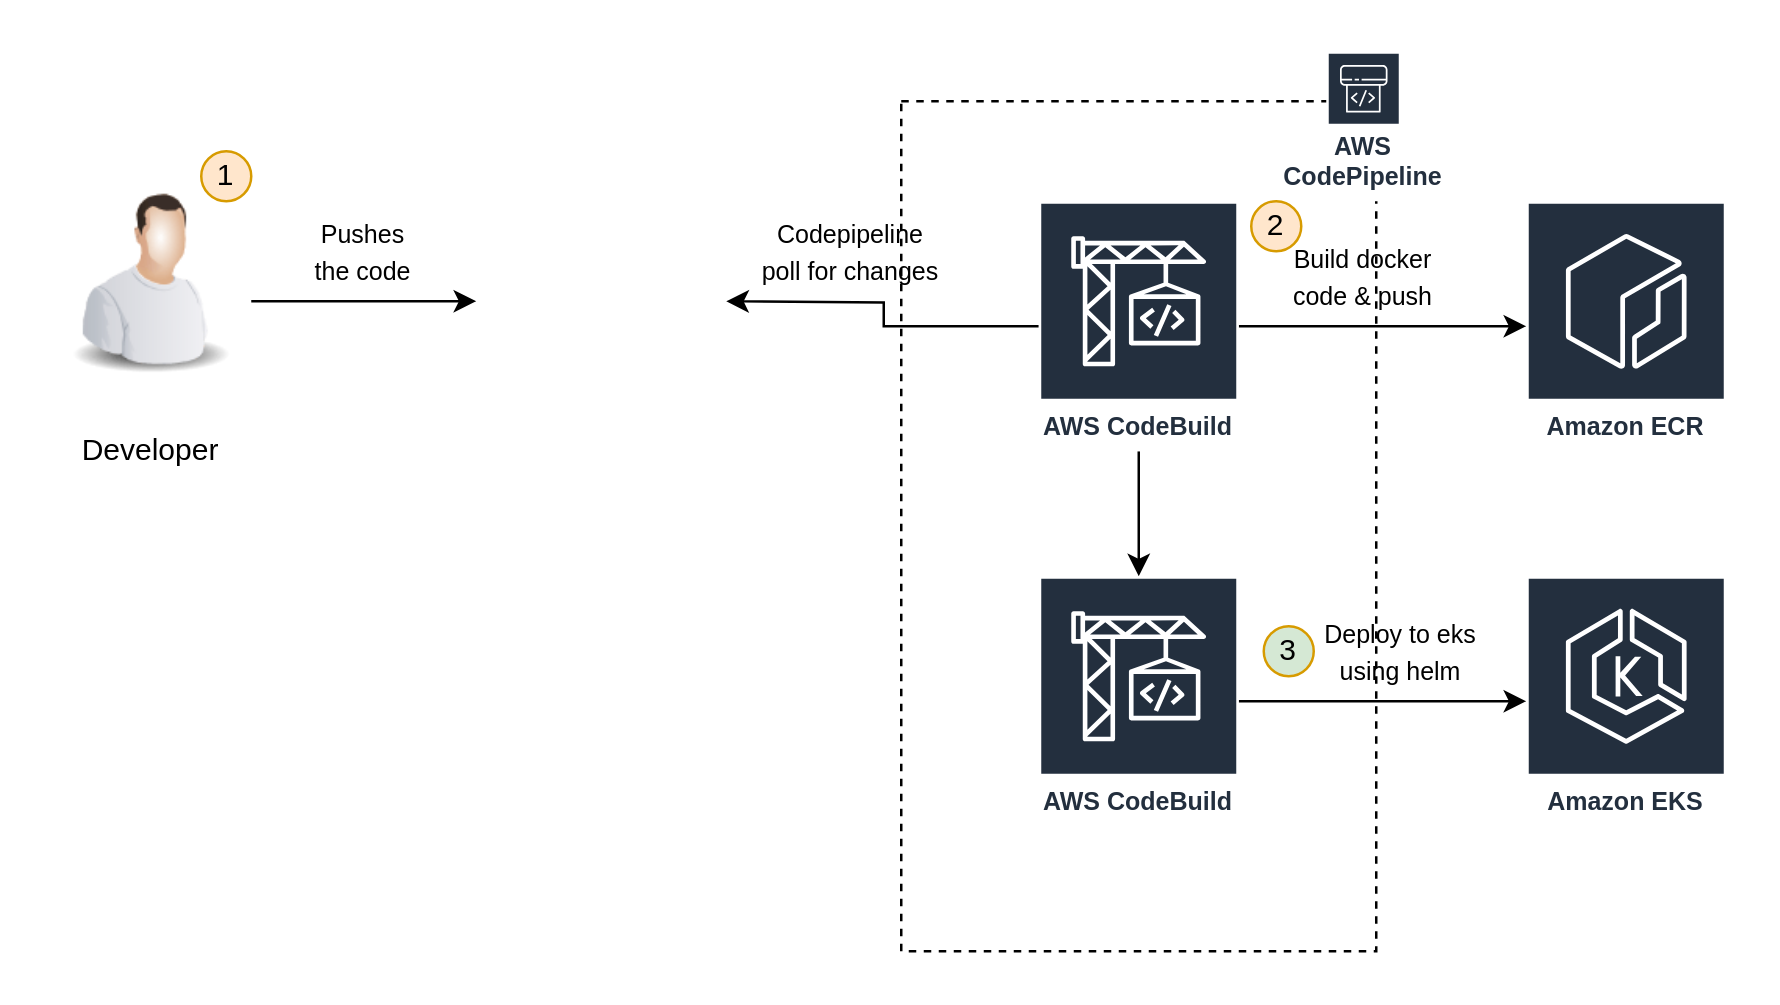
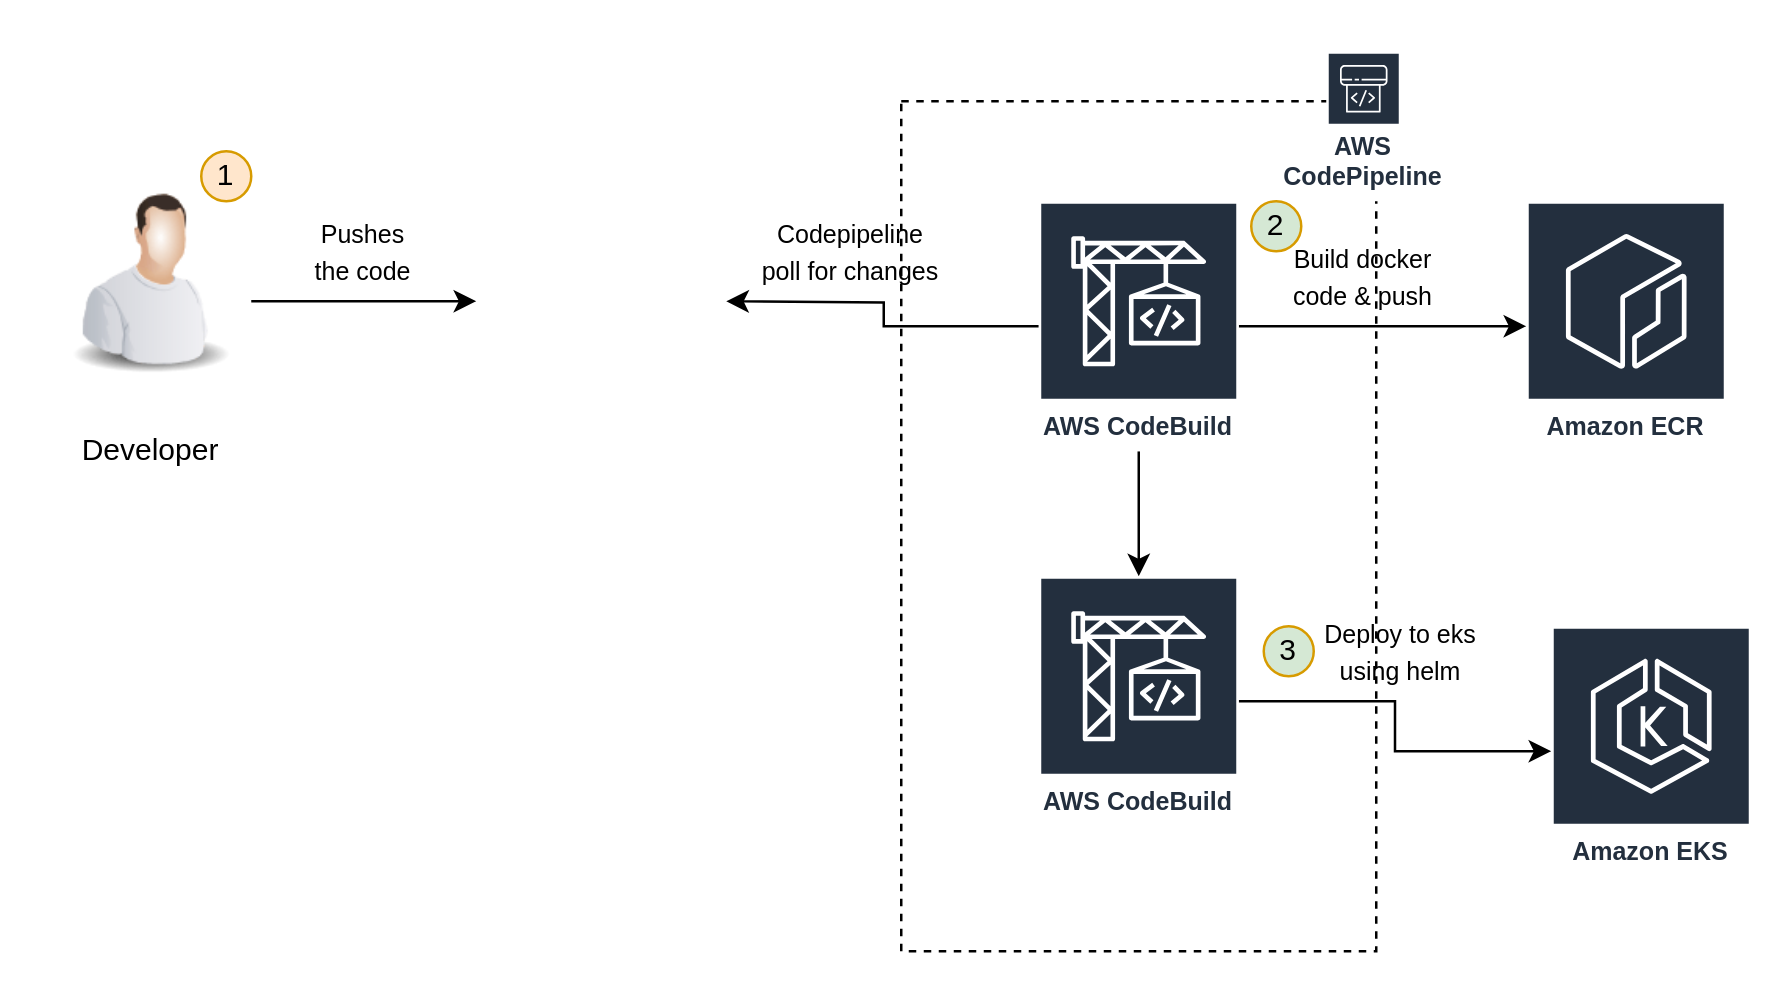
(1276, 226) -> (1276, 226)
(1626, 701) -> (1651, 751)
